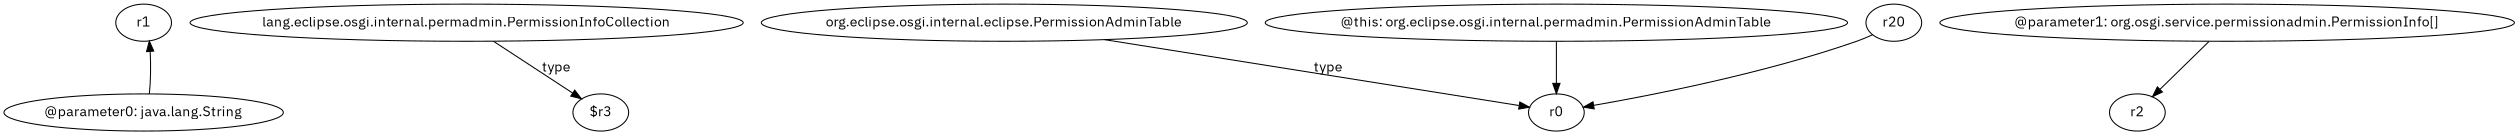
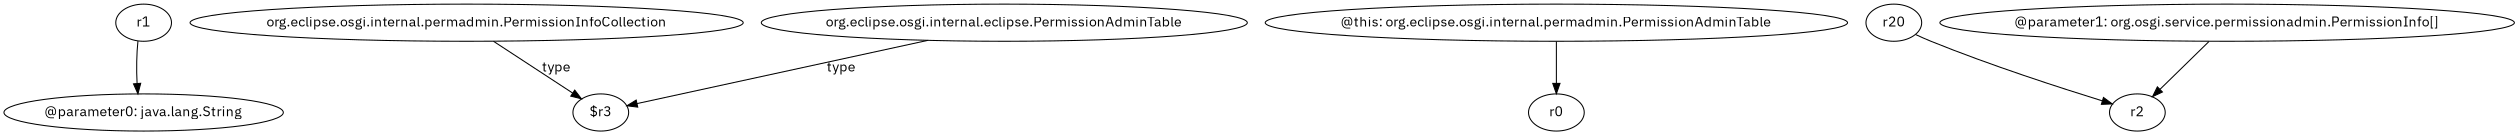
(467, 23) -> (467, 23)
(151, 73) -> (137, 62)
(1312, 73) -> (782, 72)
(1735, 76) -> (2008, 70)
